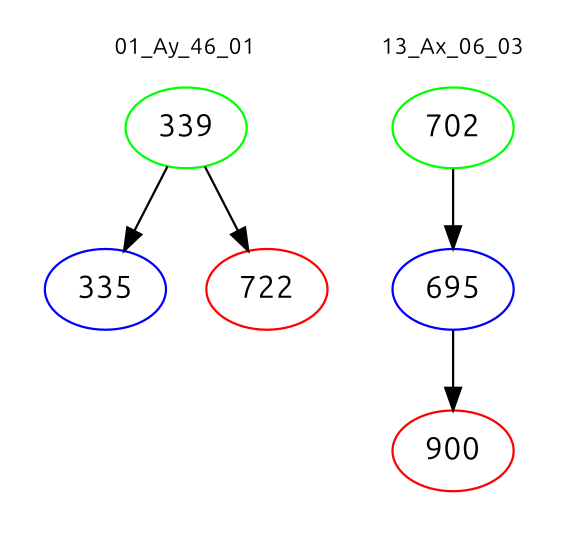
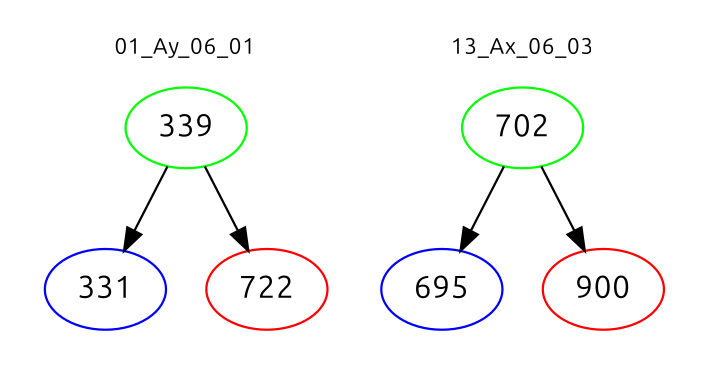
(186, 48) -> (186, 48)
(105, 289) -> (105, 289)
(453, 359) -> (558, 199)
